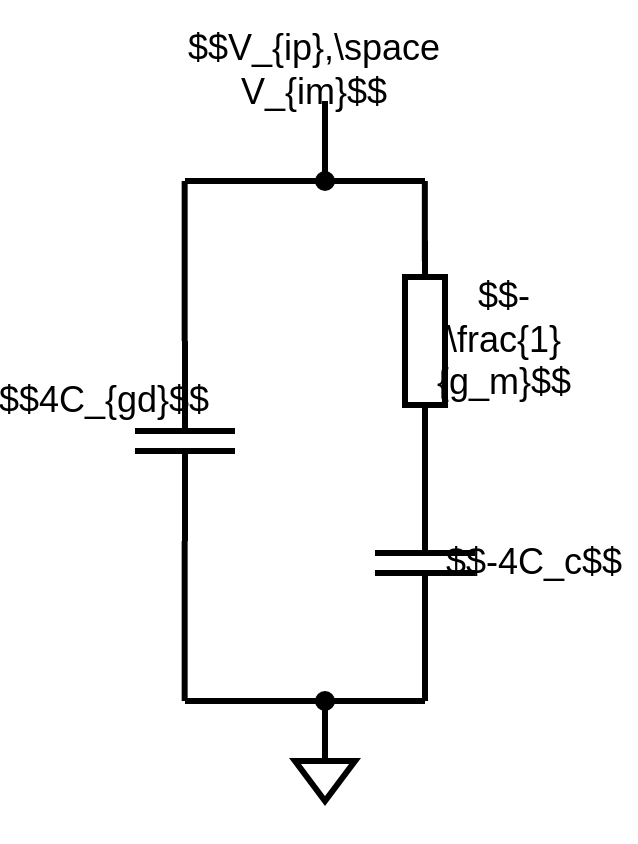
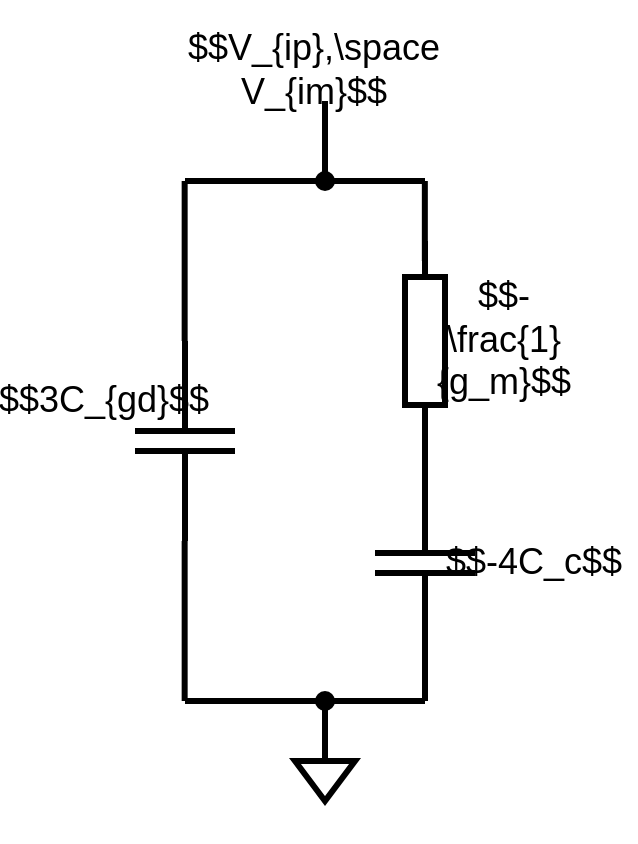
(105, 401) -> (105, 401)
